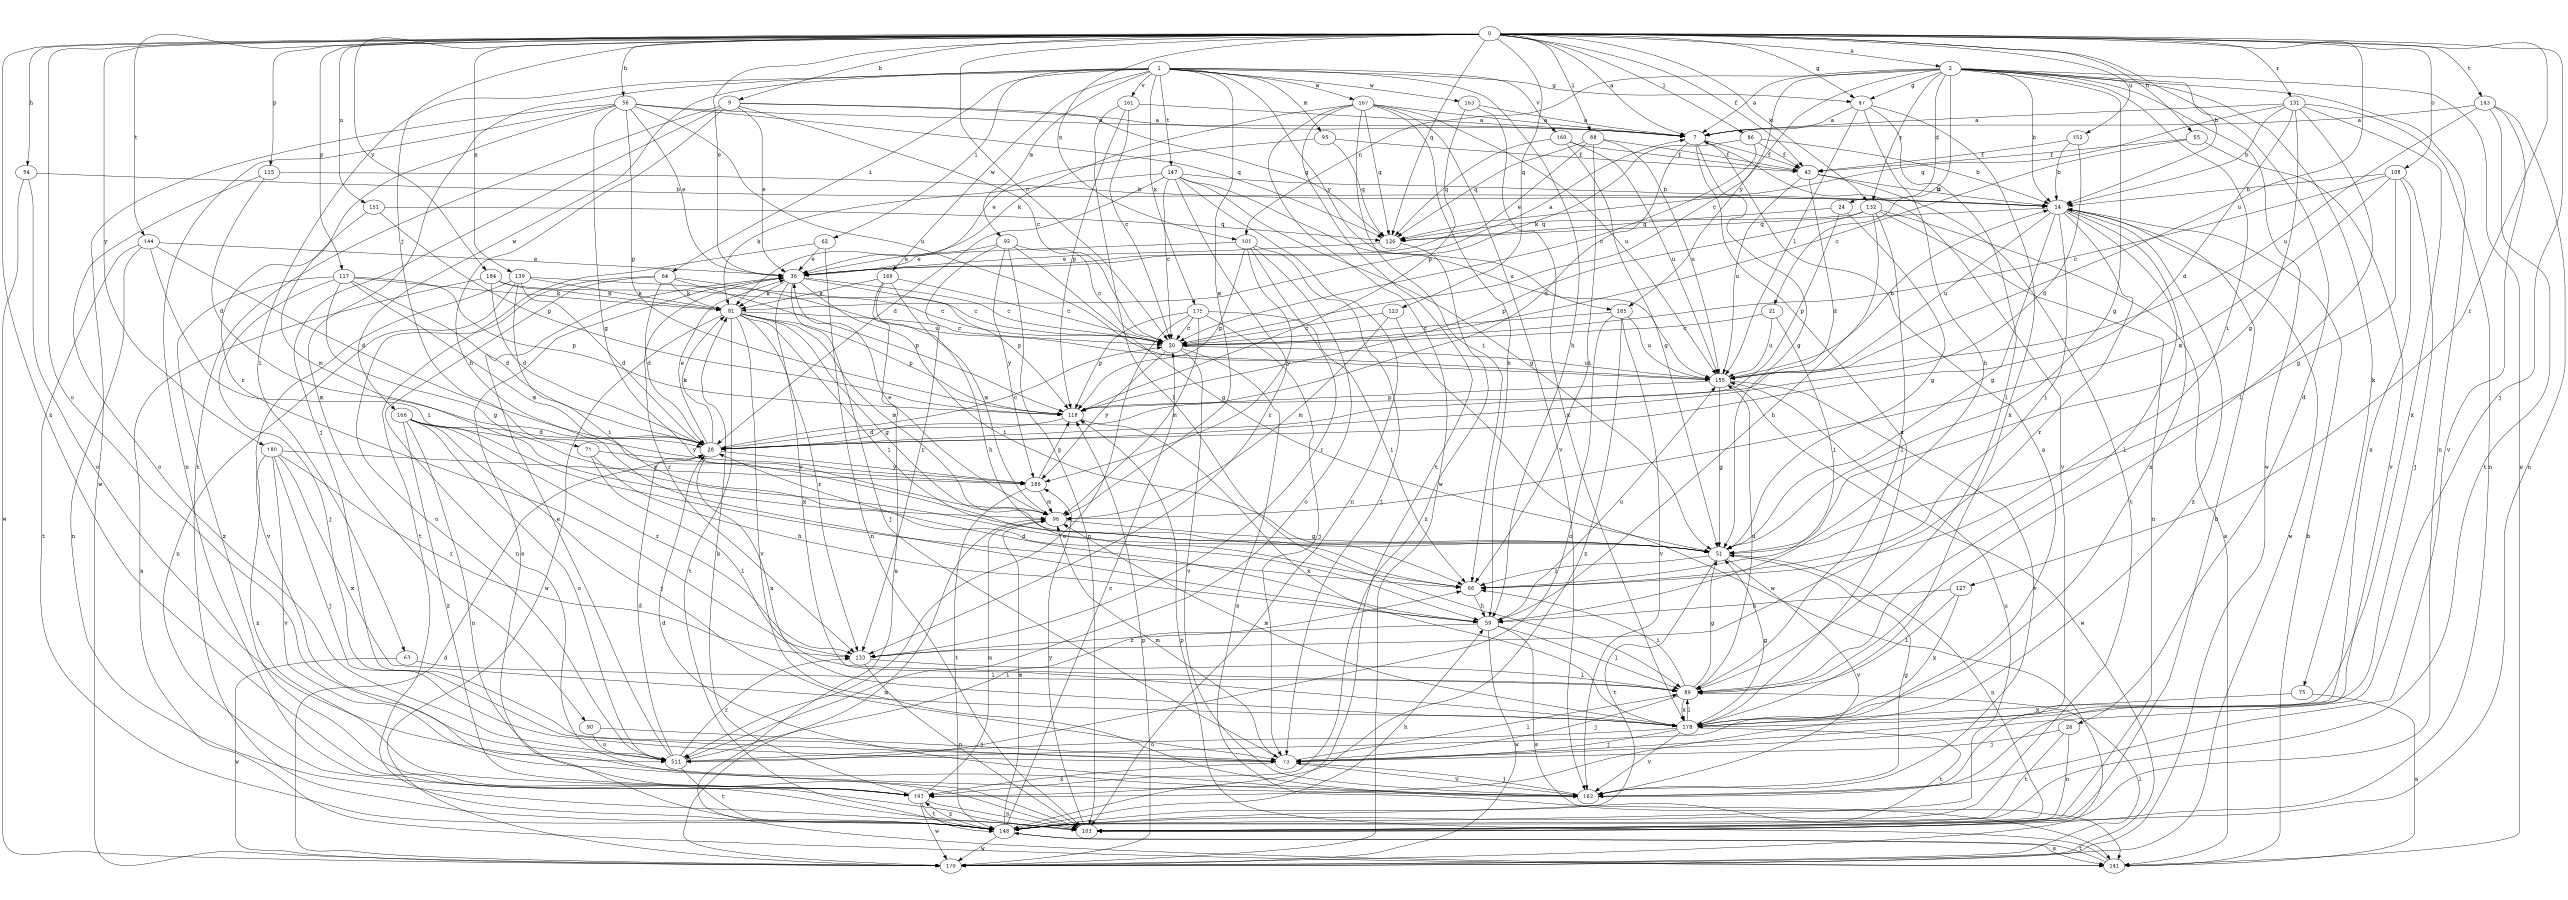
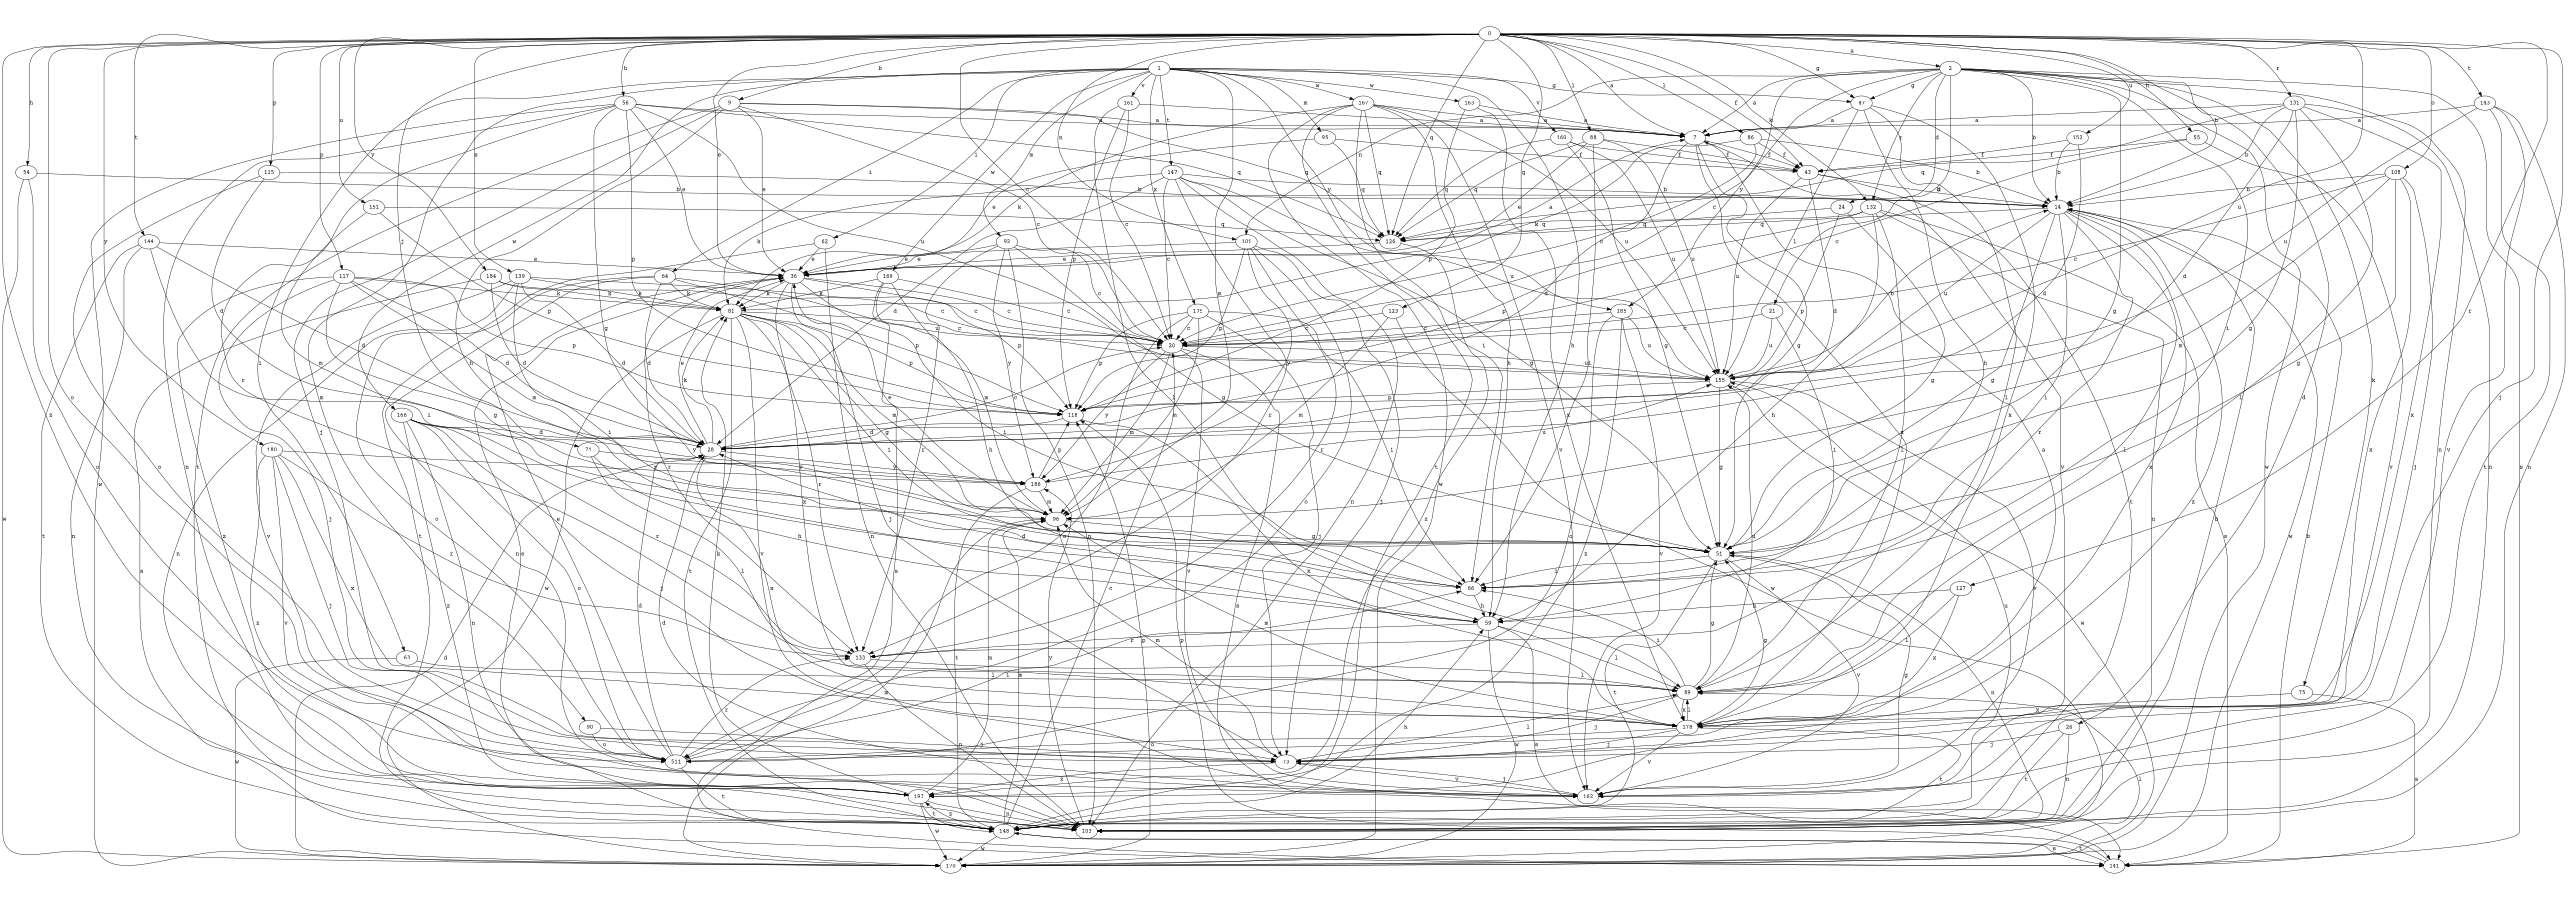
none -> (1128, 433)
(1609, 511) -> (1362, 441)
